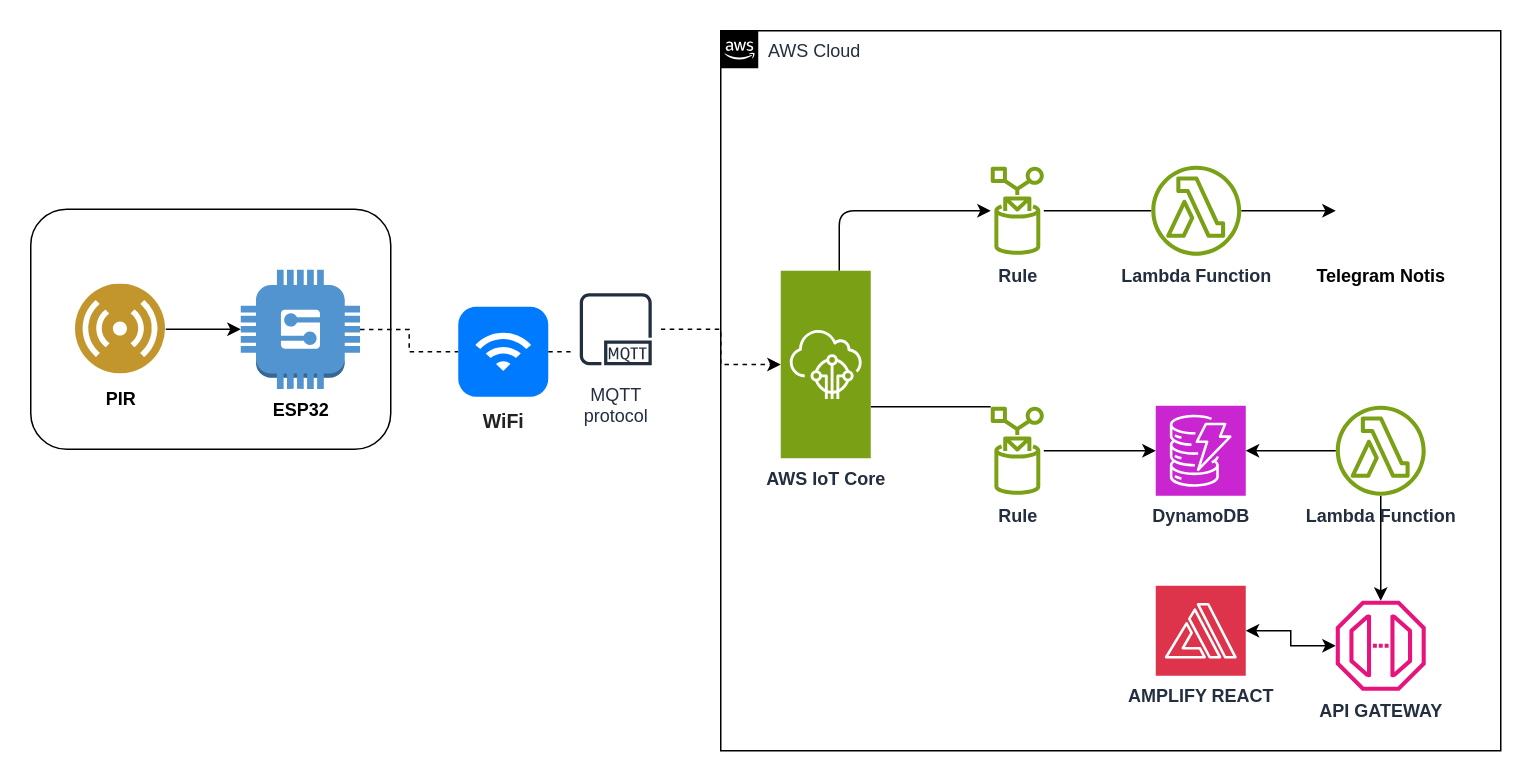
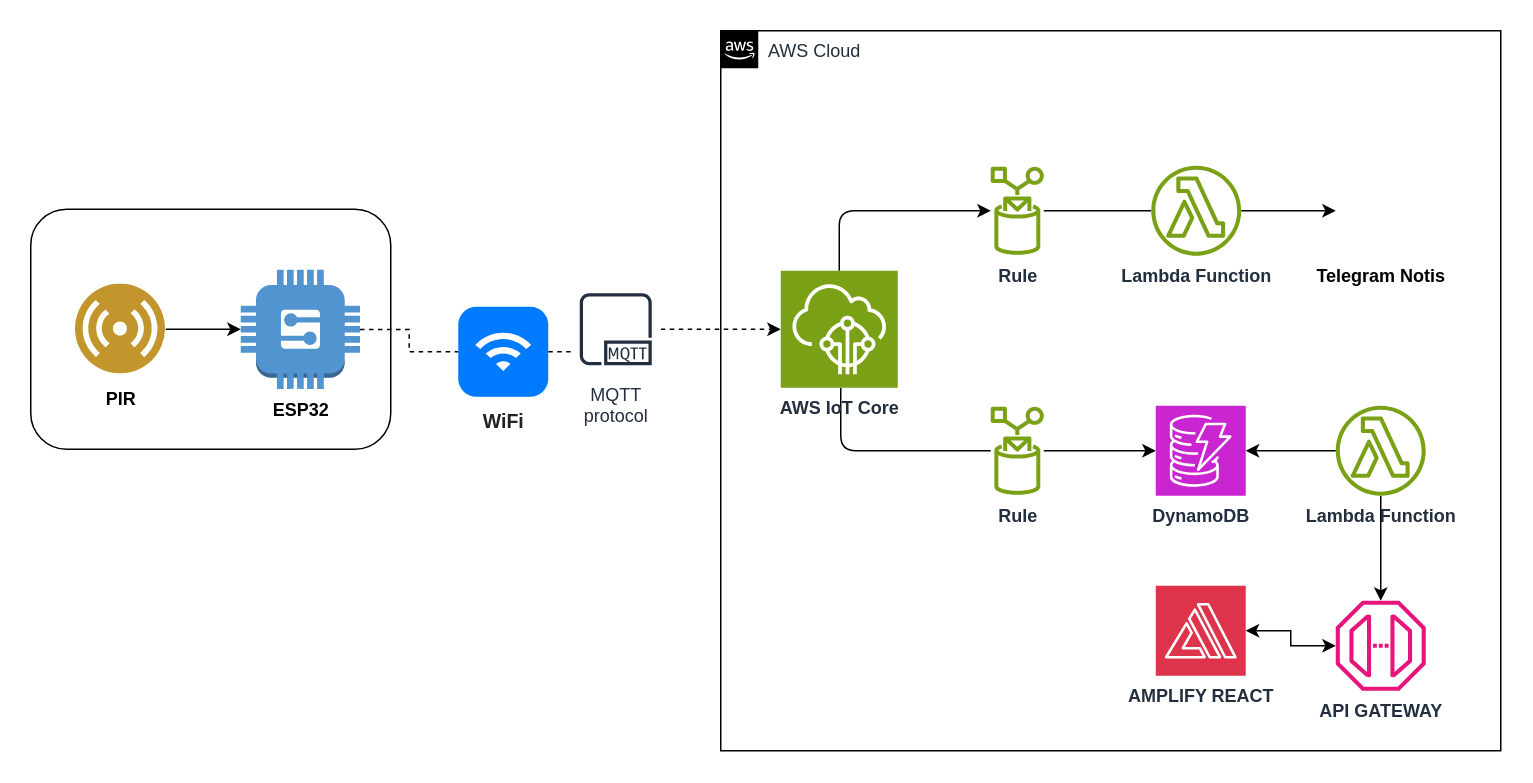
(826, 365) -> (839, 329)
